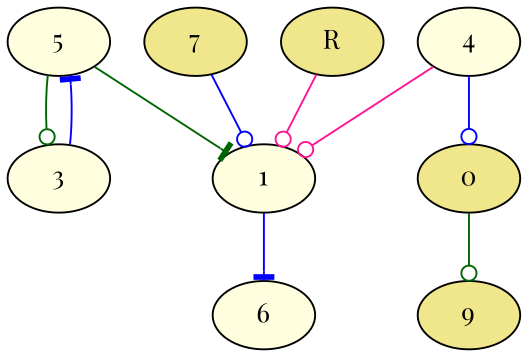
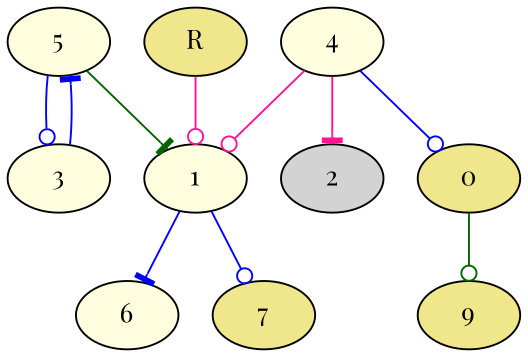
(46, 102) -> (46, 102)
(226, 103) -> (226, 240)
none -> (332, 178)
